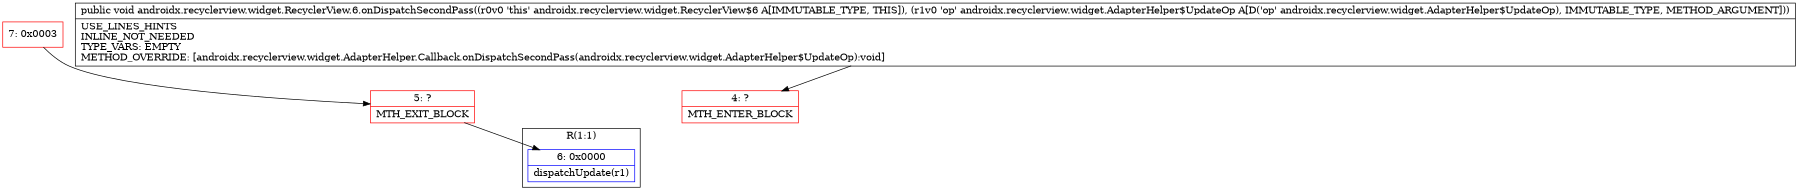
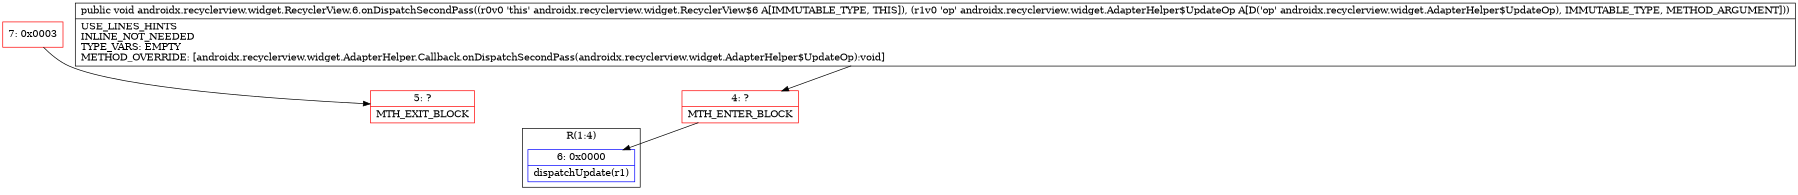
(499, 135) -> (664, 135)
(581, 136) -> (581, 136)
